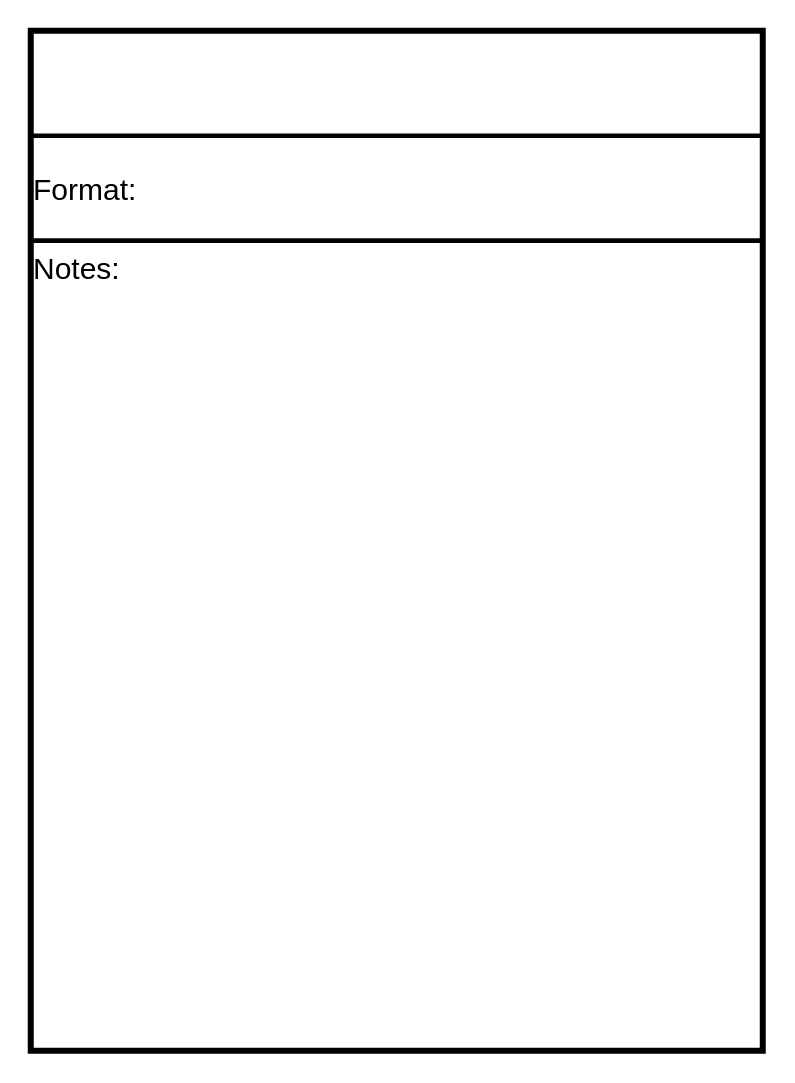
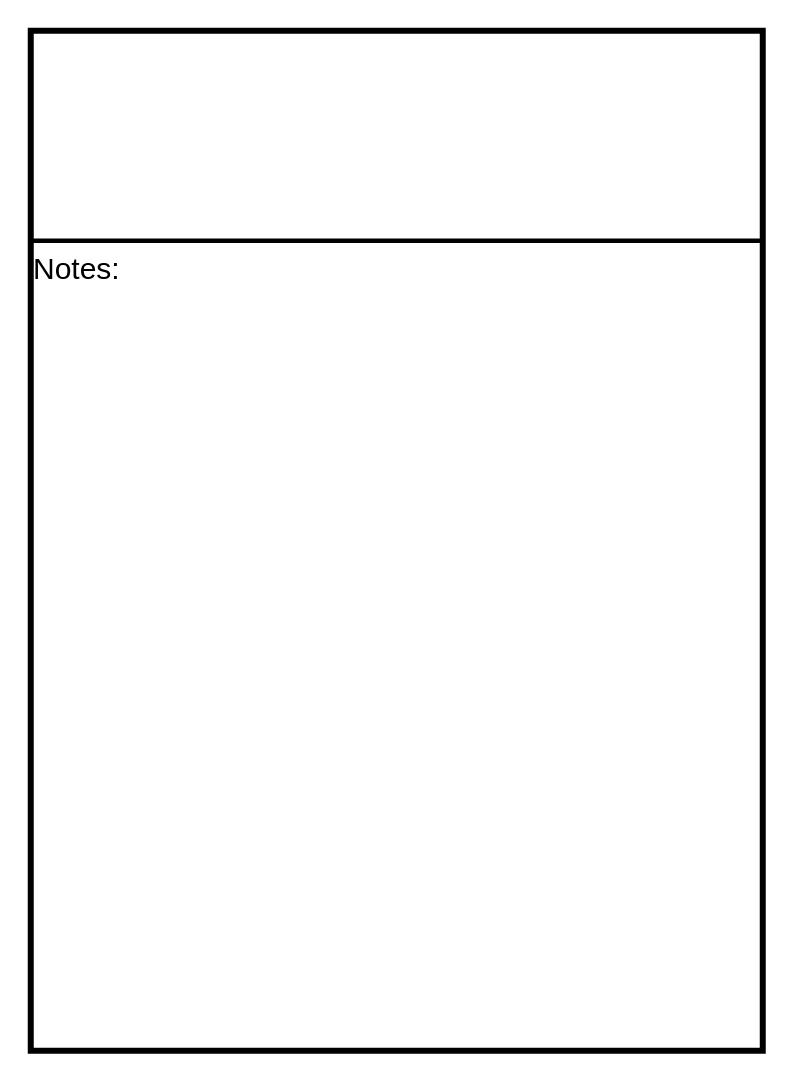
(397, 188) -> none
